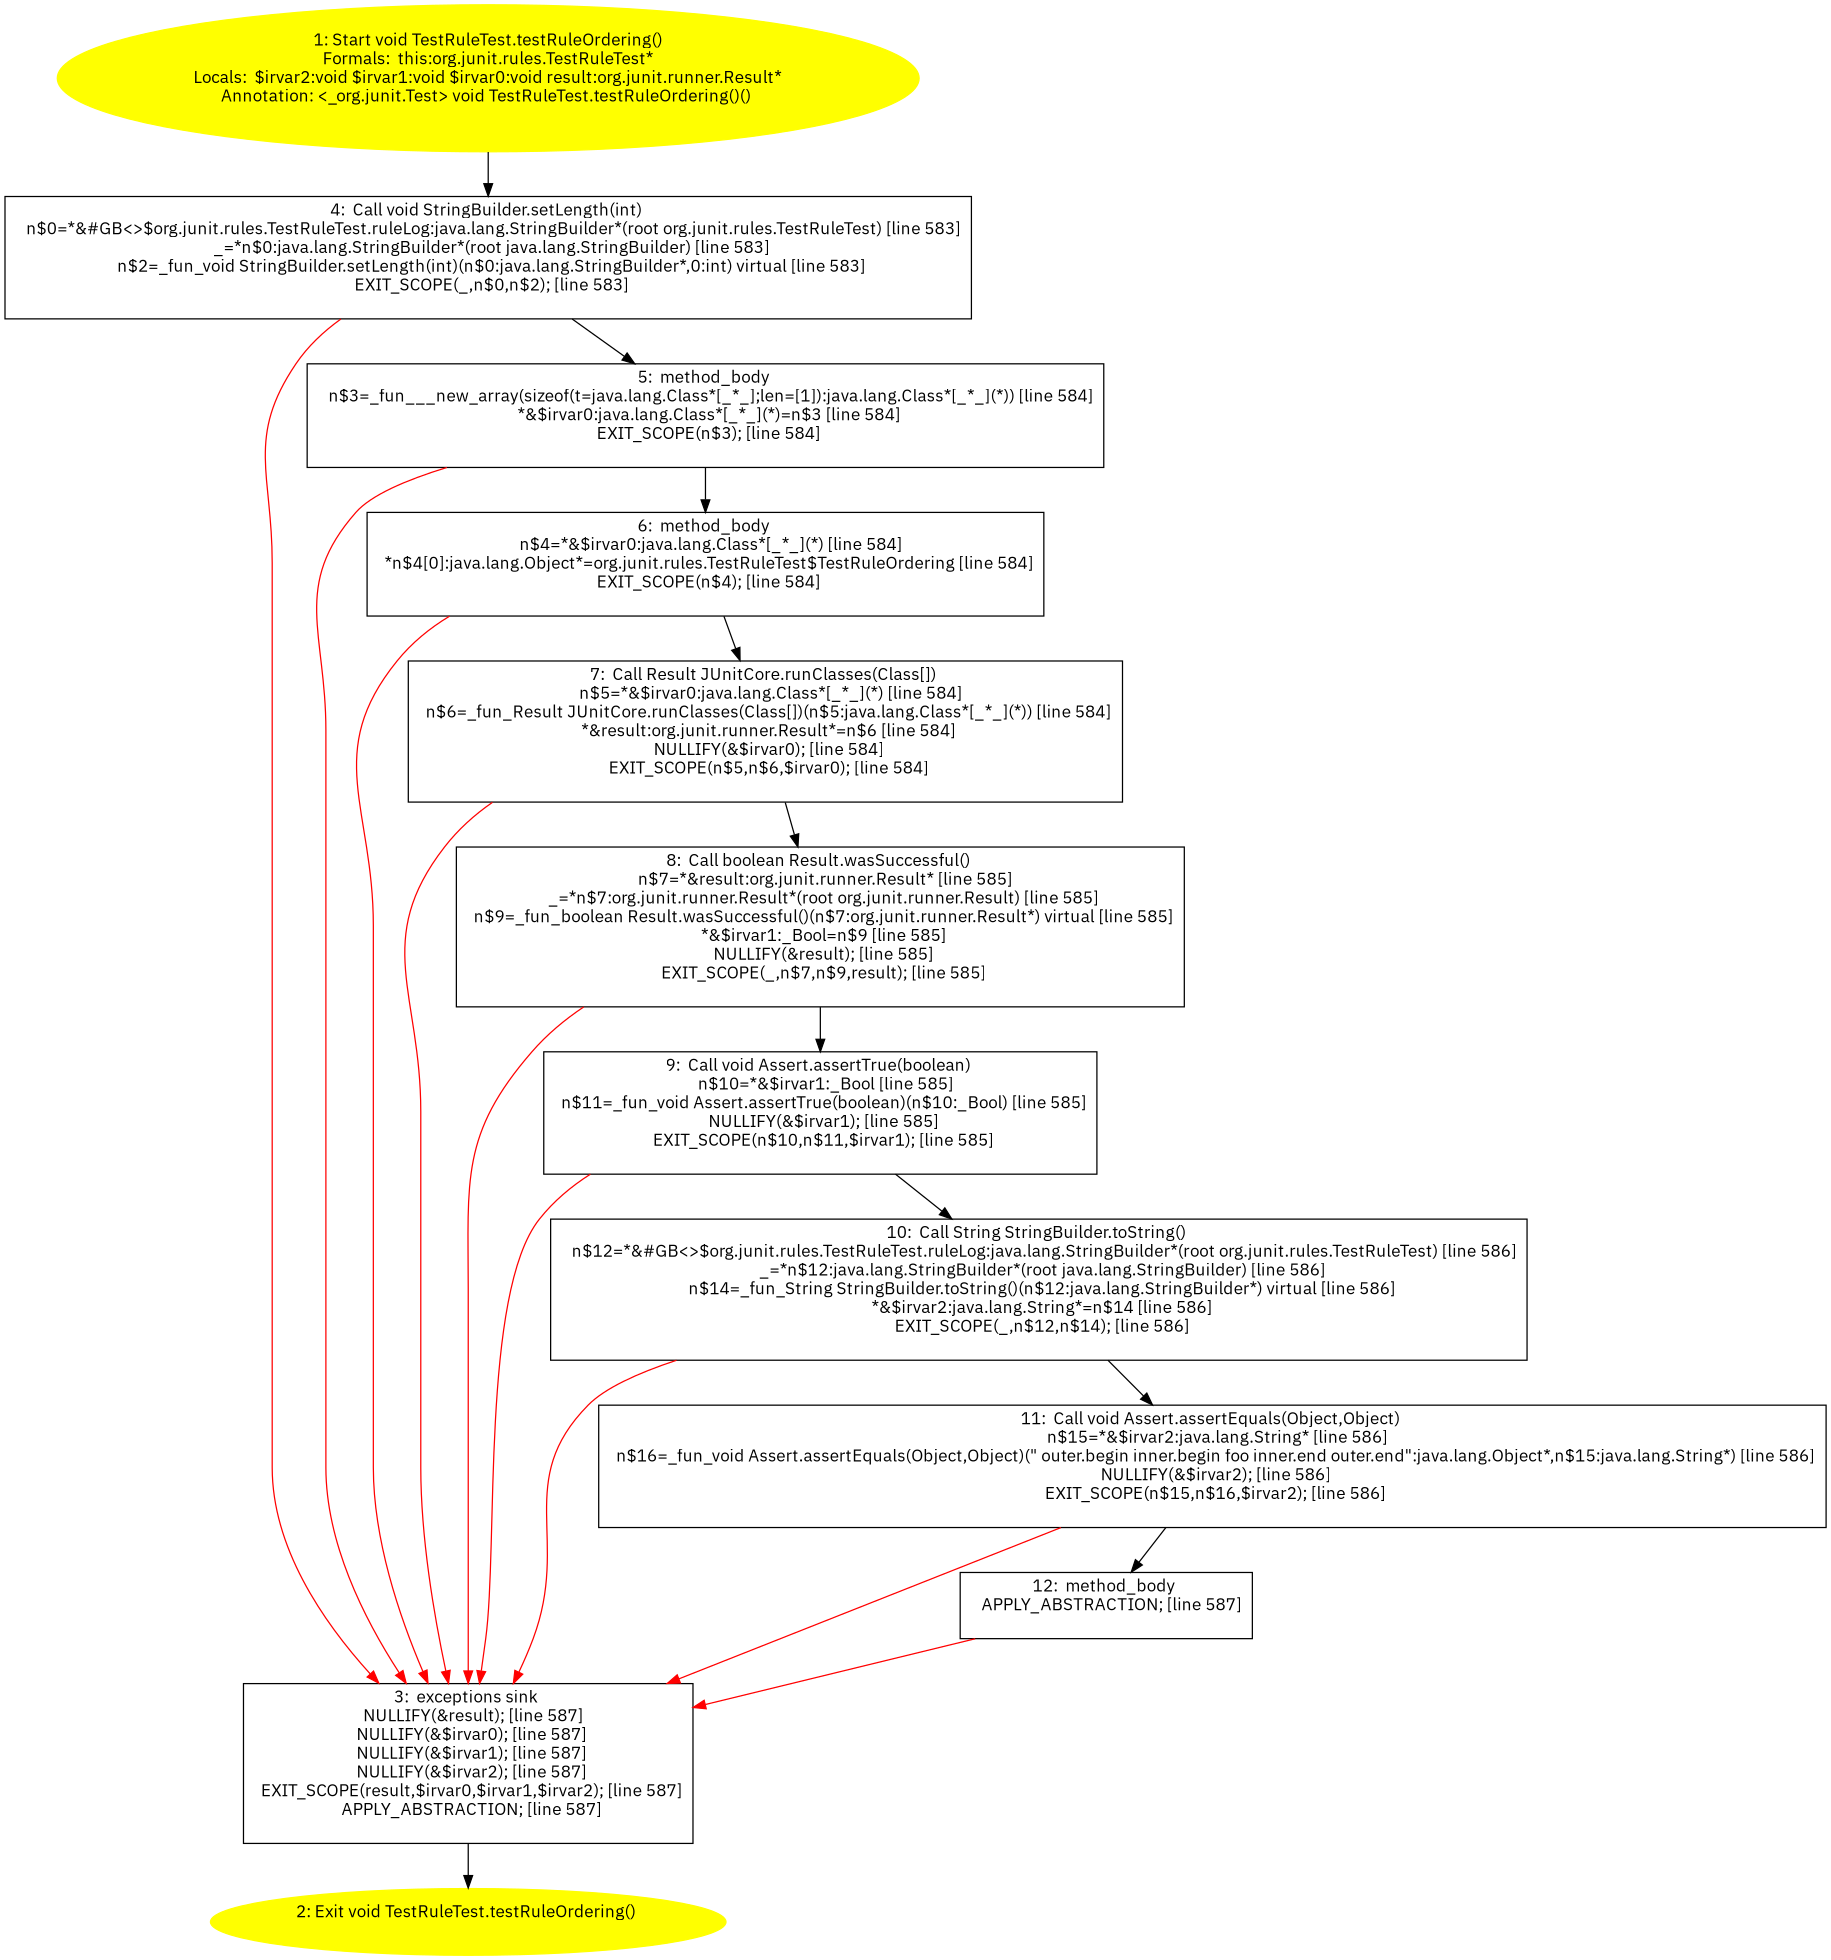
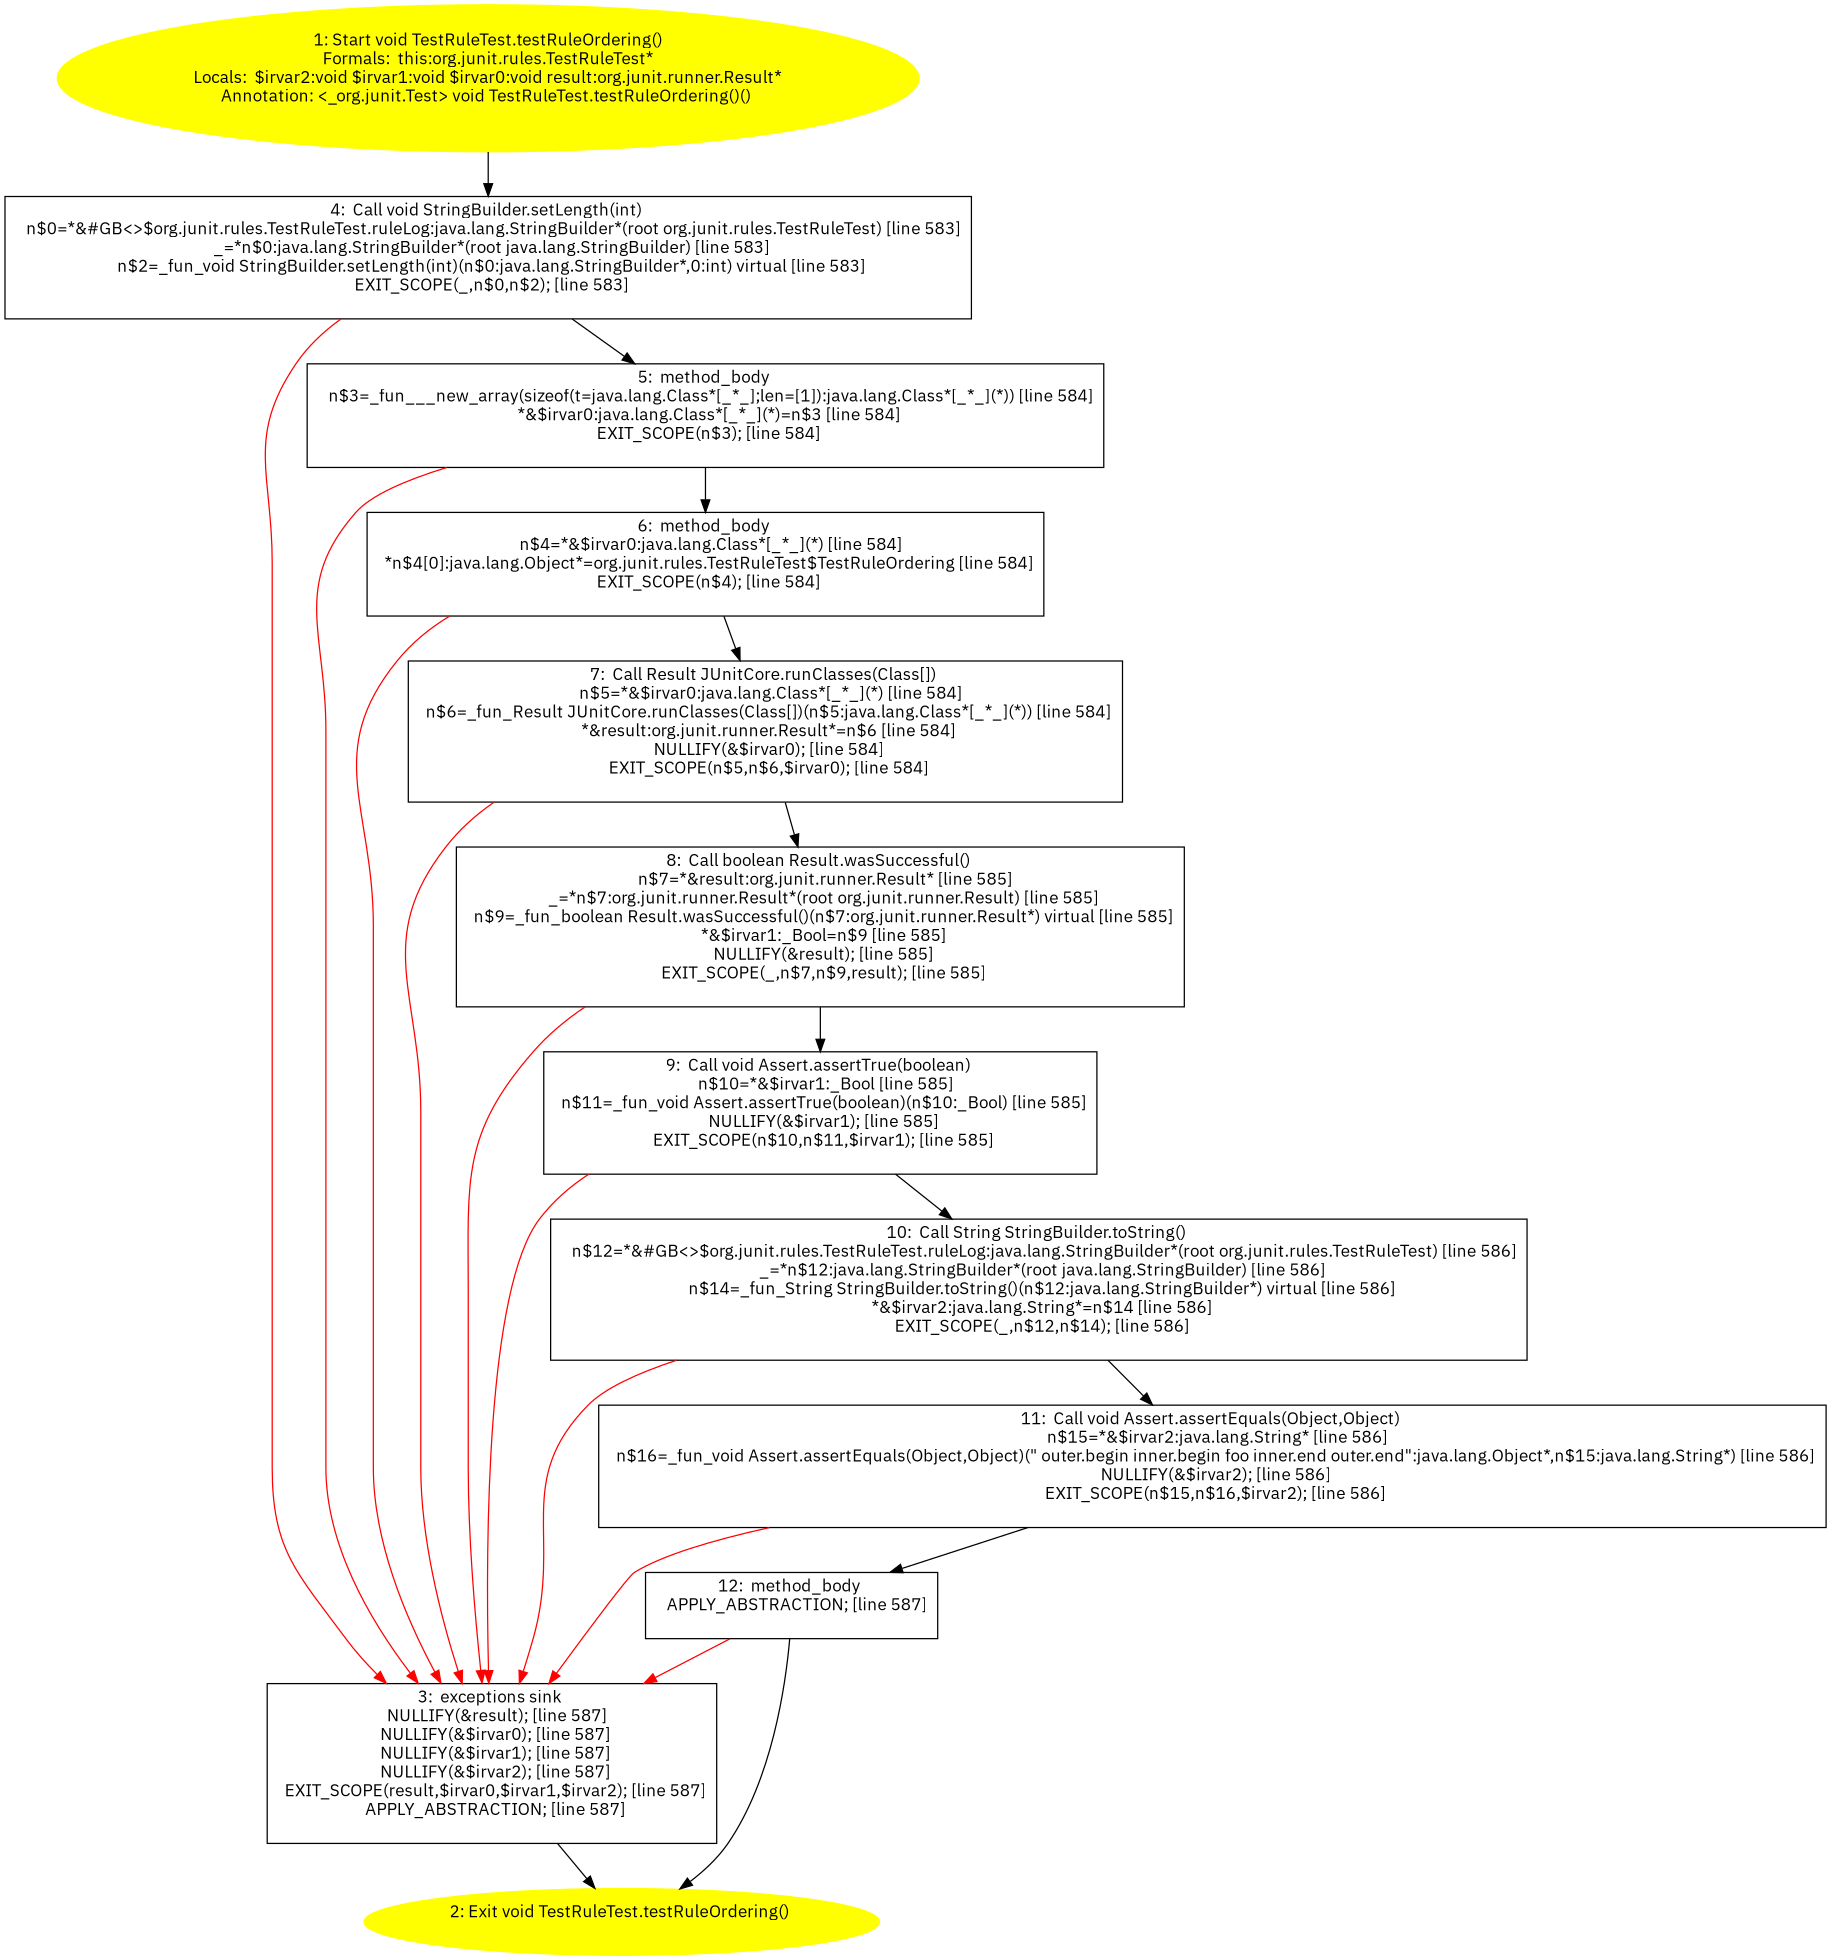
none -> (763, 1771)
